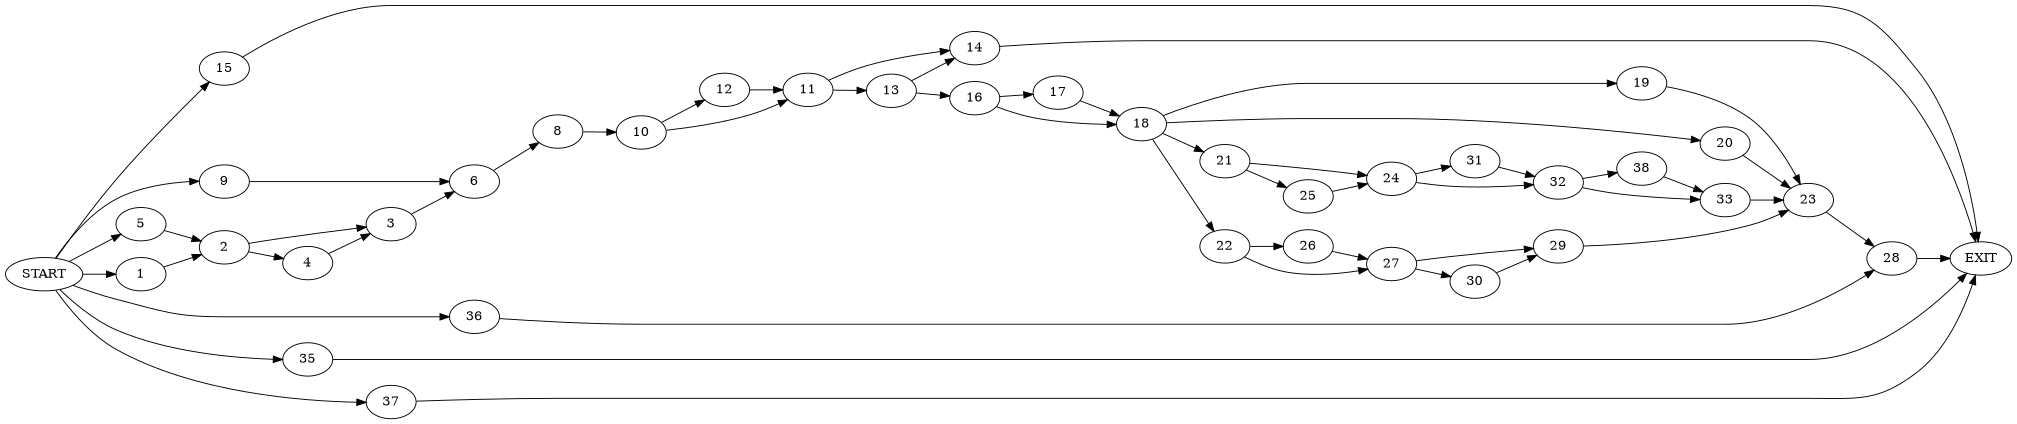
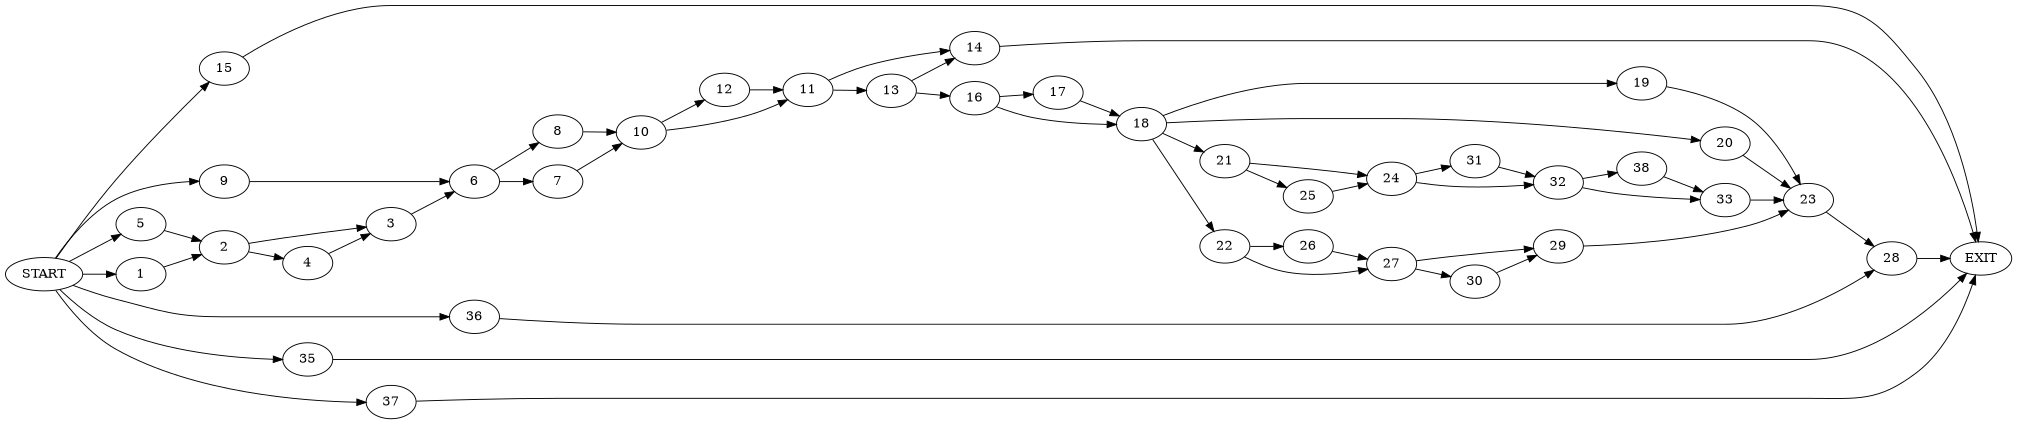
none -> (558, 182)
